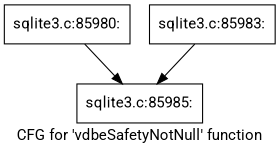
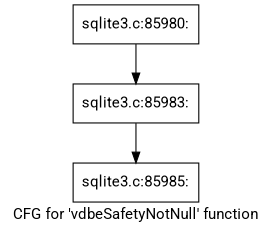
(100, 60) -> (136, 59)
